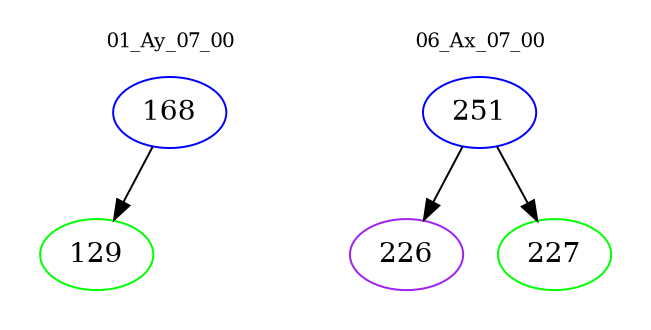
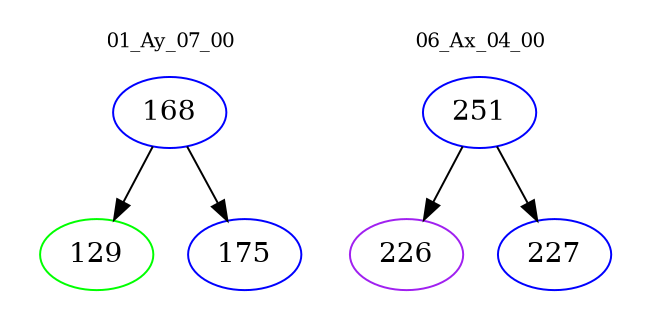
(481, 42) -> (481, 42)
none -> (245, 255)
(555, 255) -> (555, 255)
